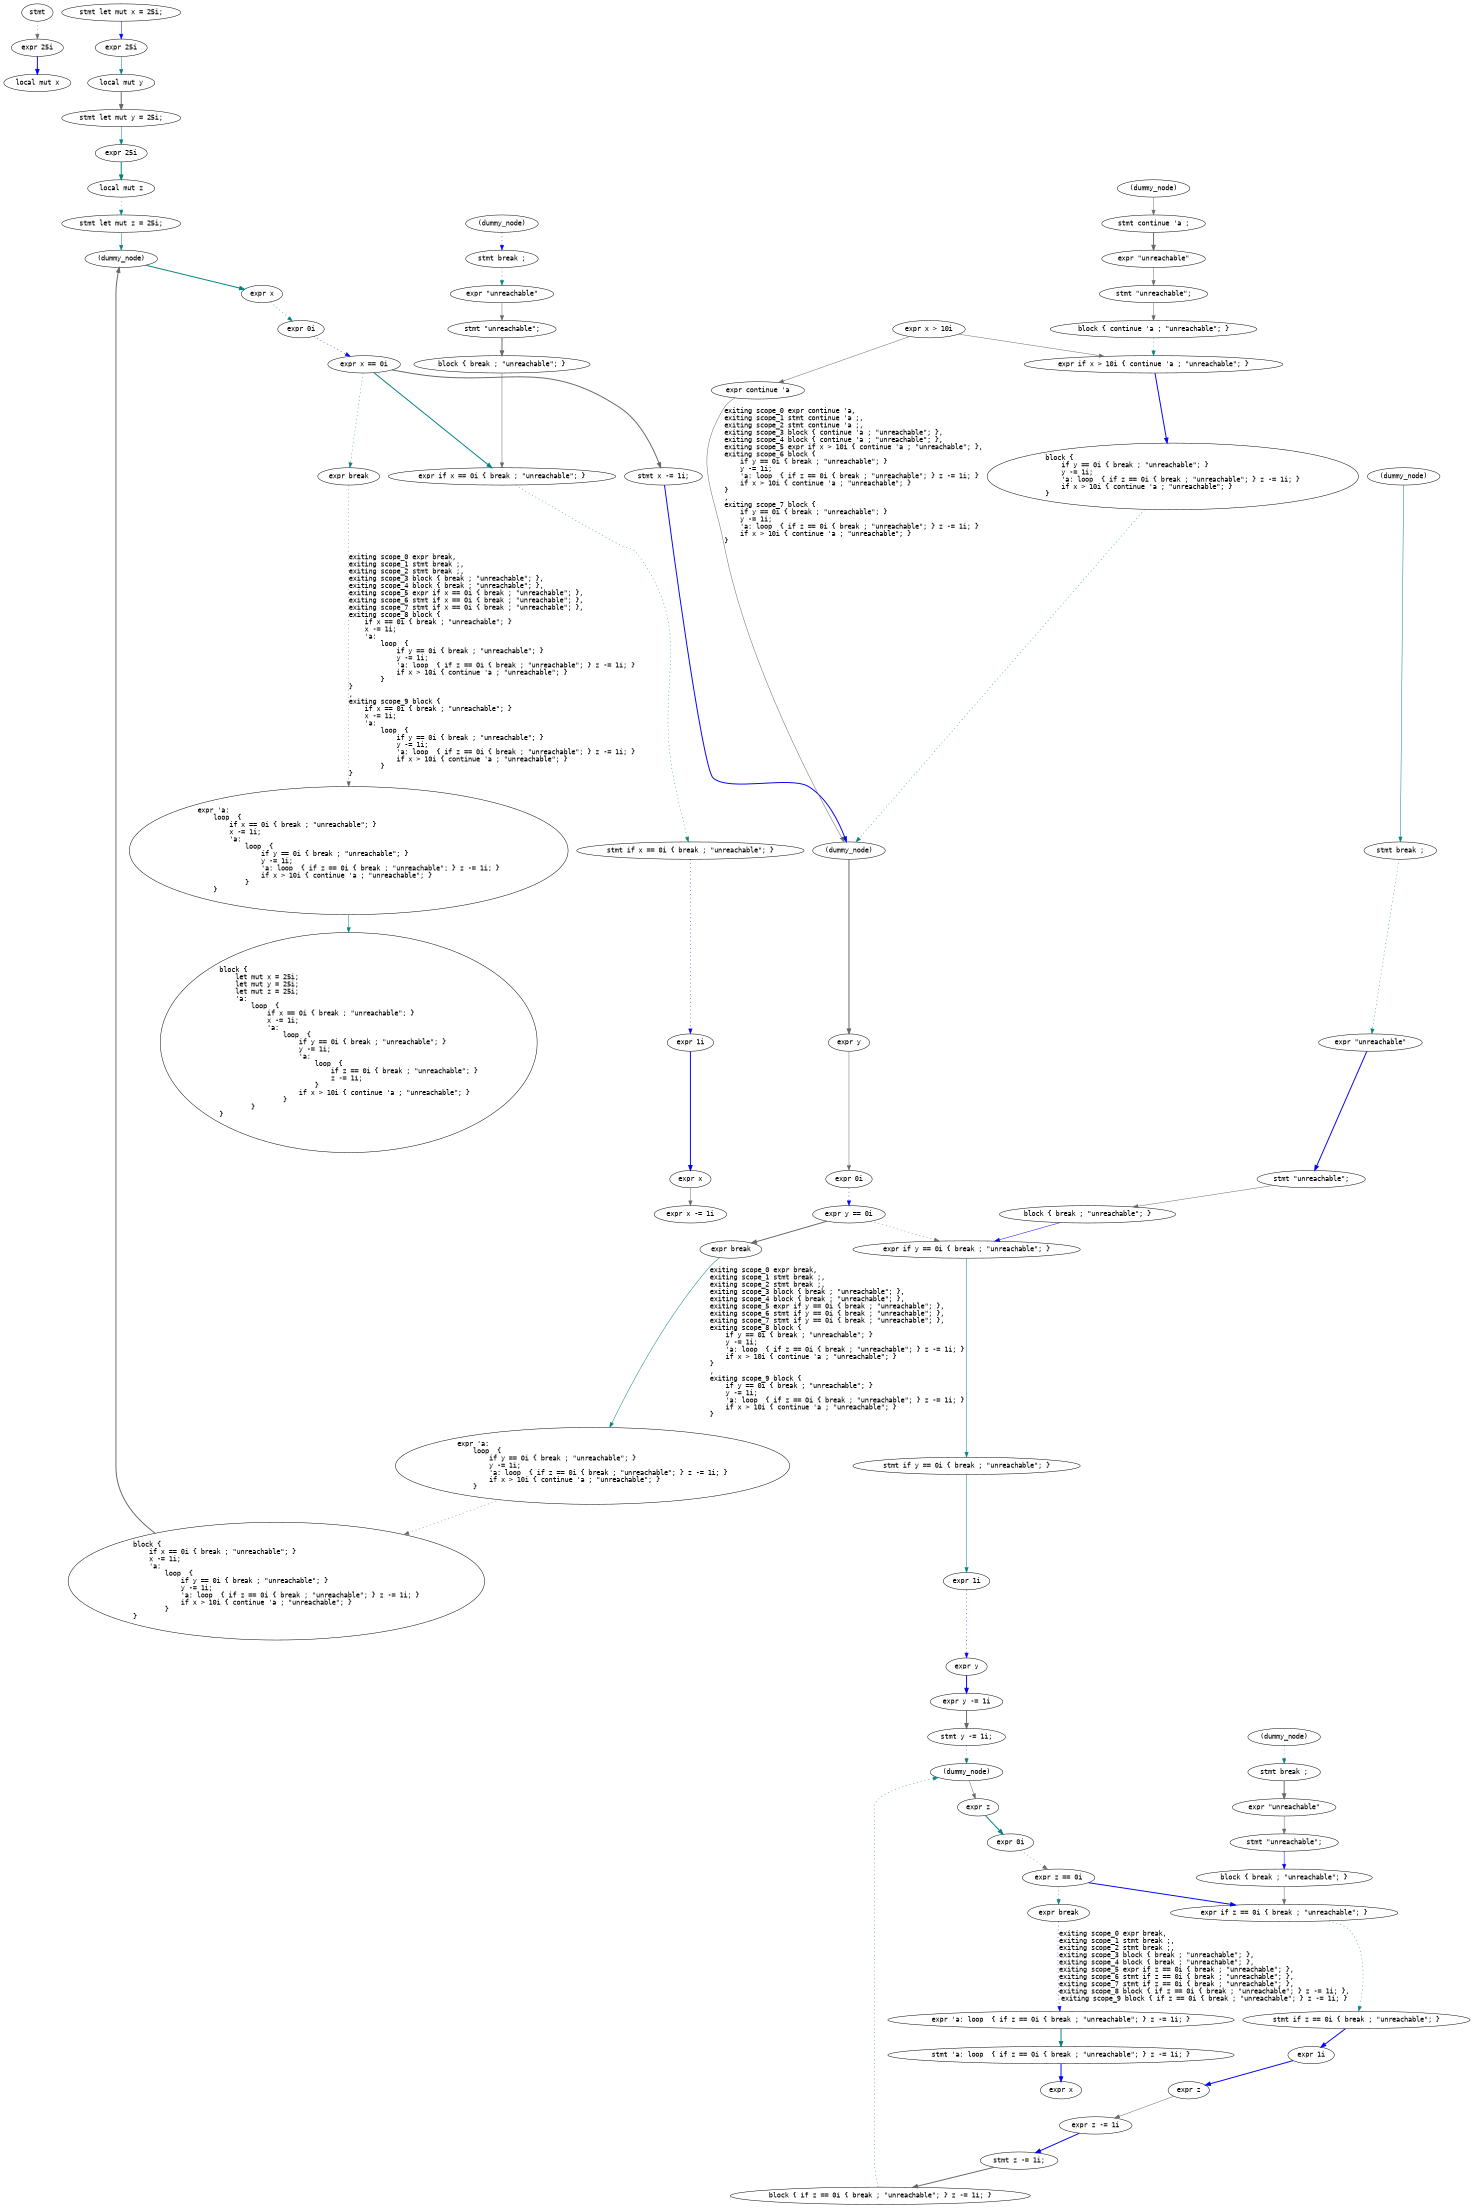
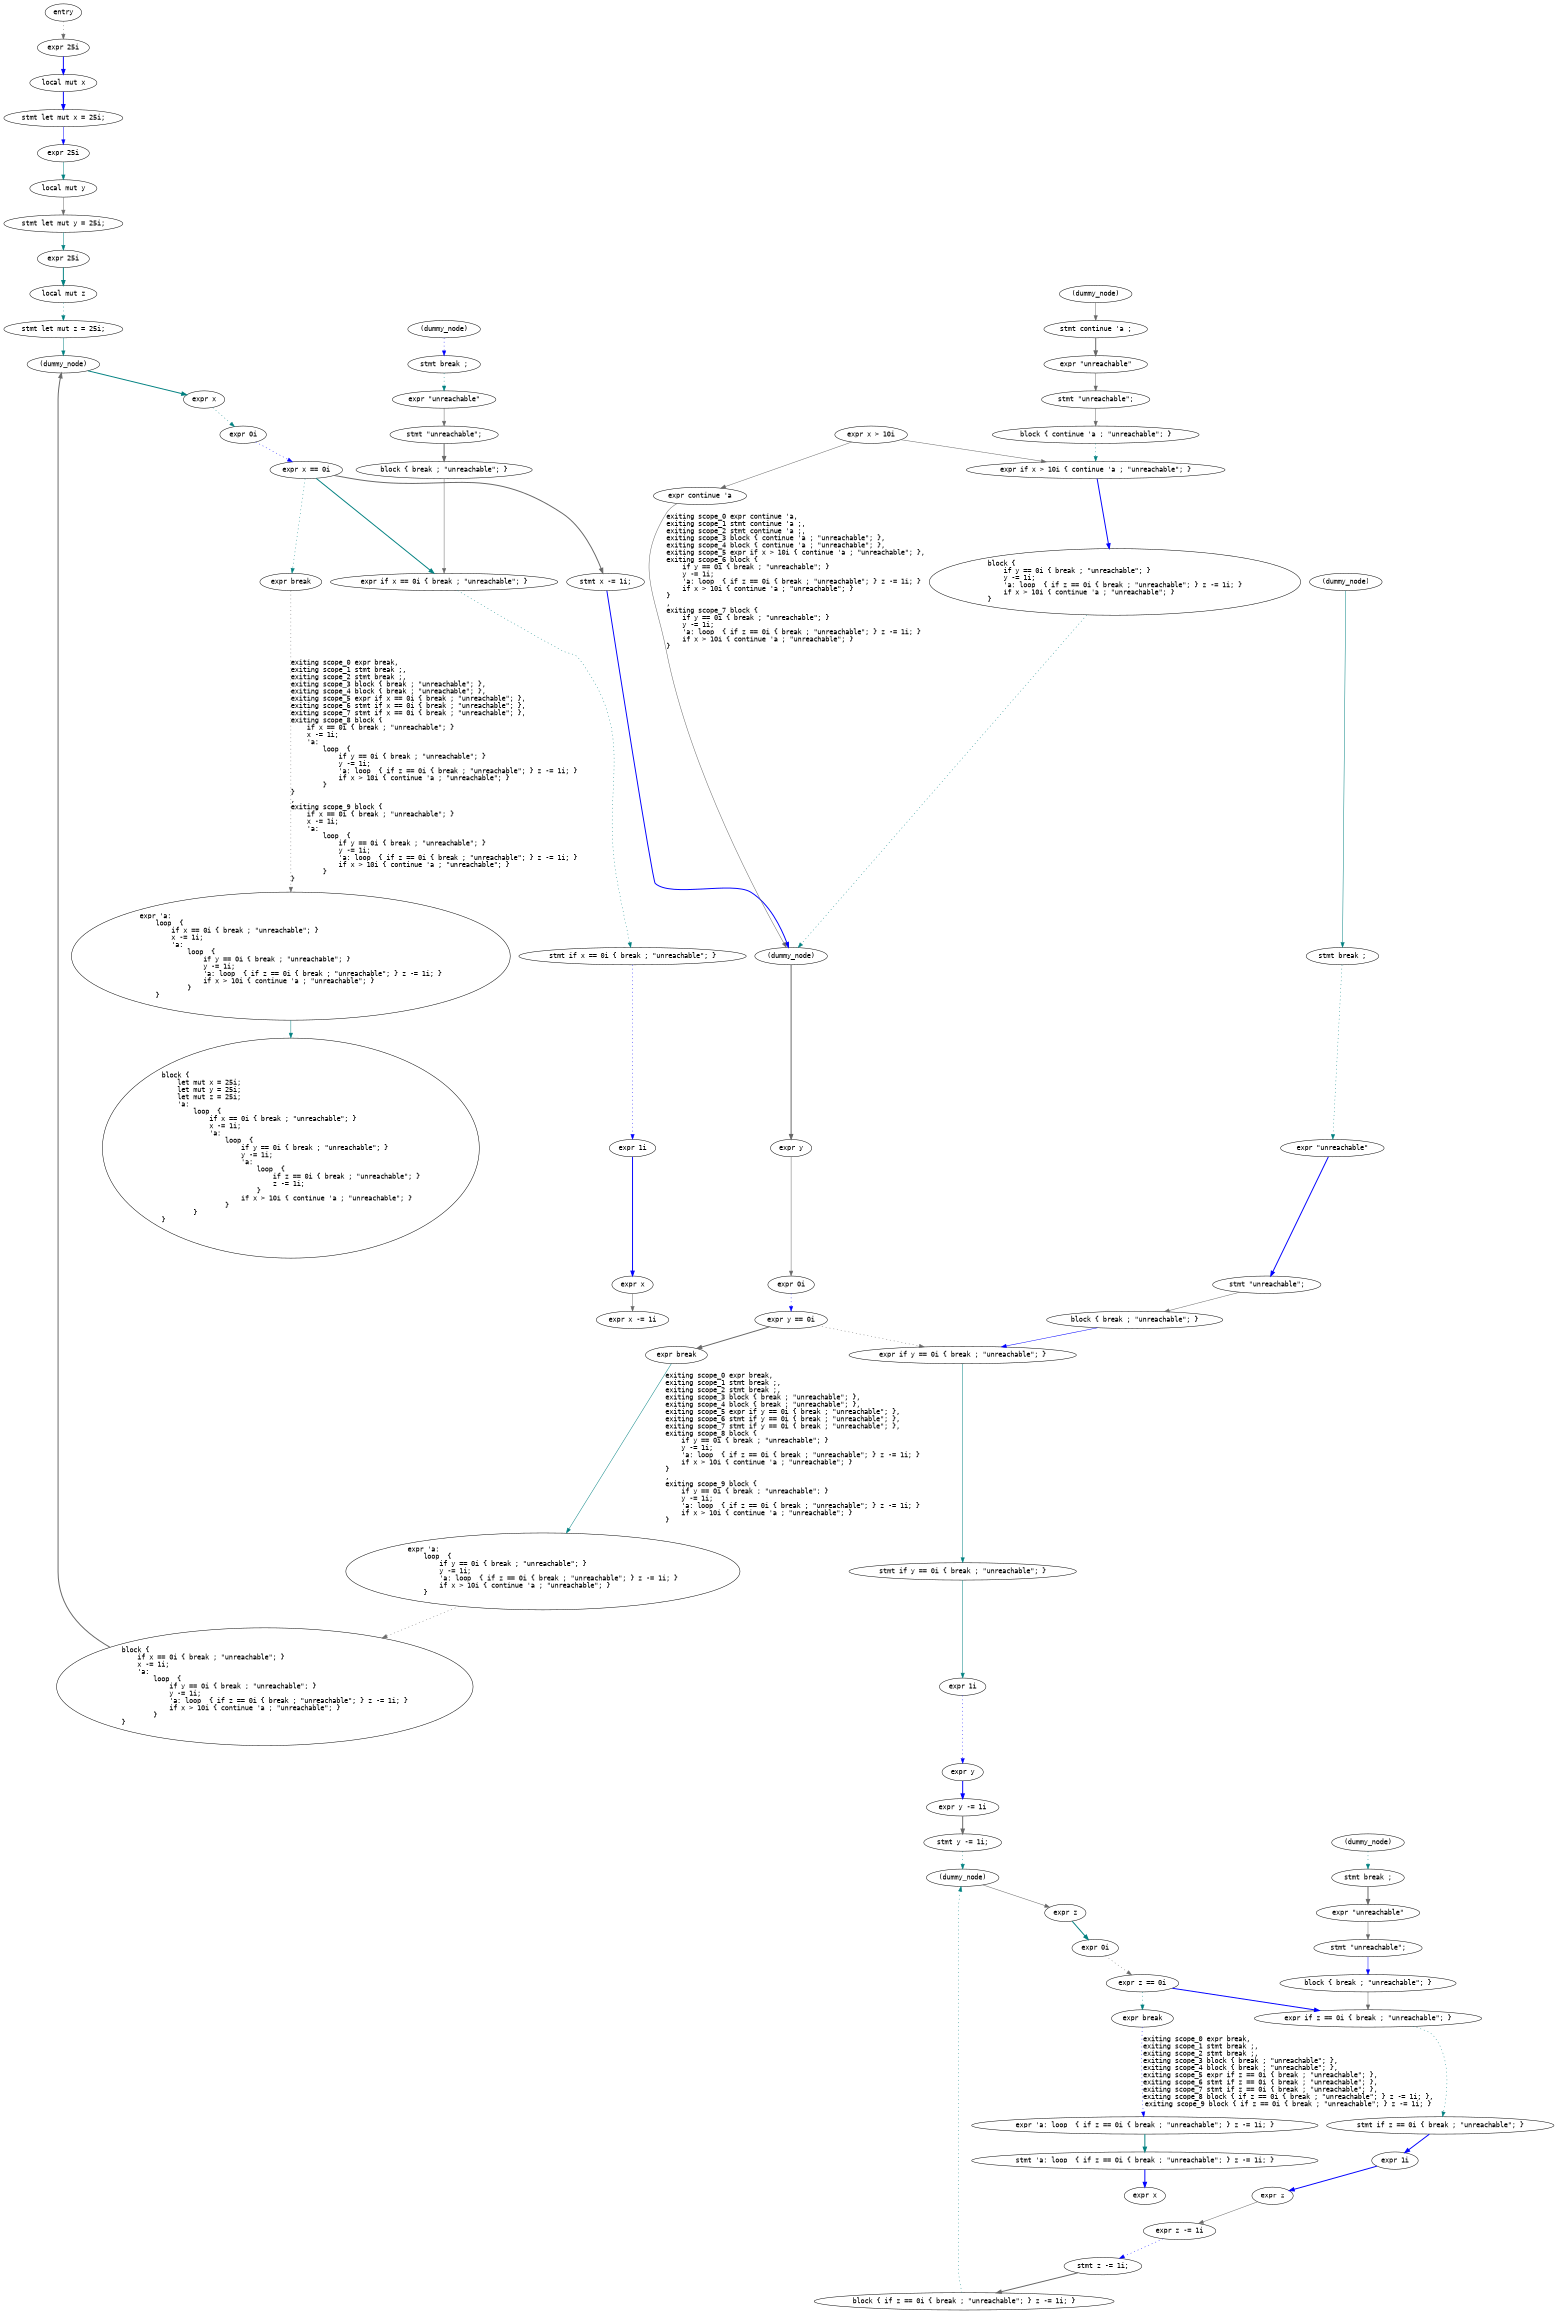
(37, 13) -> (63, 13)
none -> (63, 98)
(121, 98) -> (63, 204)
(1060, 2142) -> (1143, 2248)
